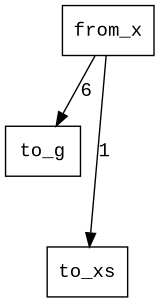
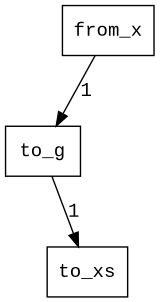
(87, 91) -> (87, 91)
(98, 144) -> (63, 205)
